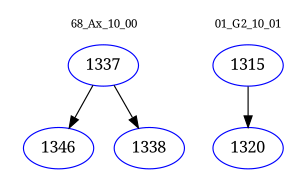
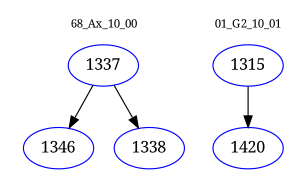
(248, 148) -> (248, 148)
